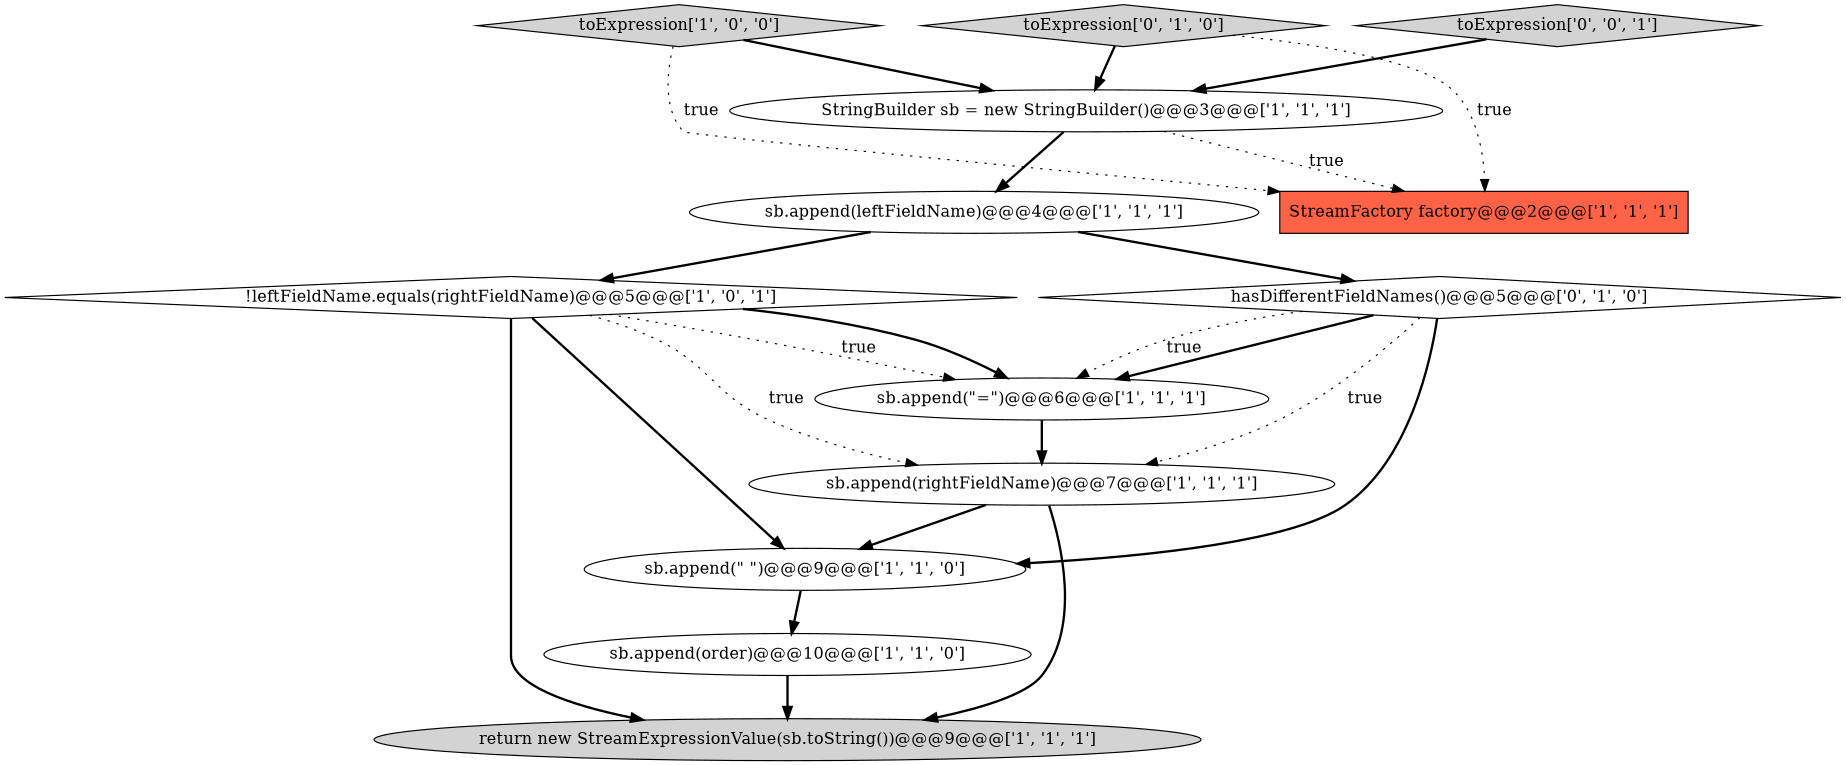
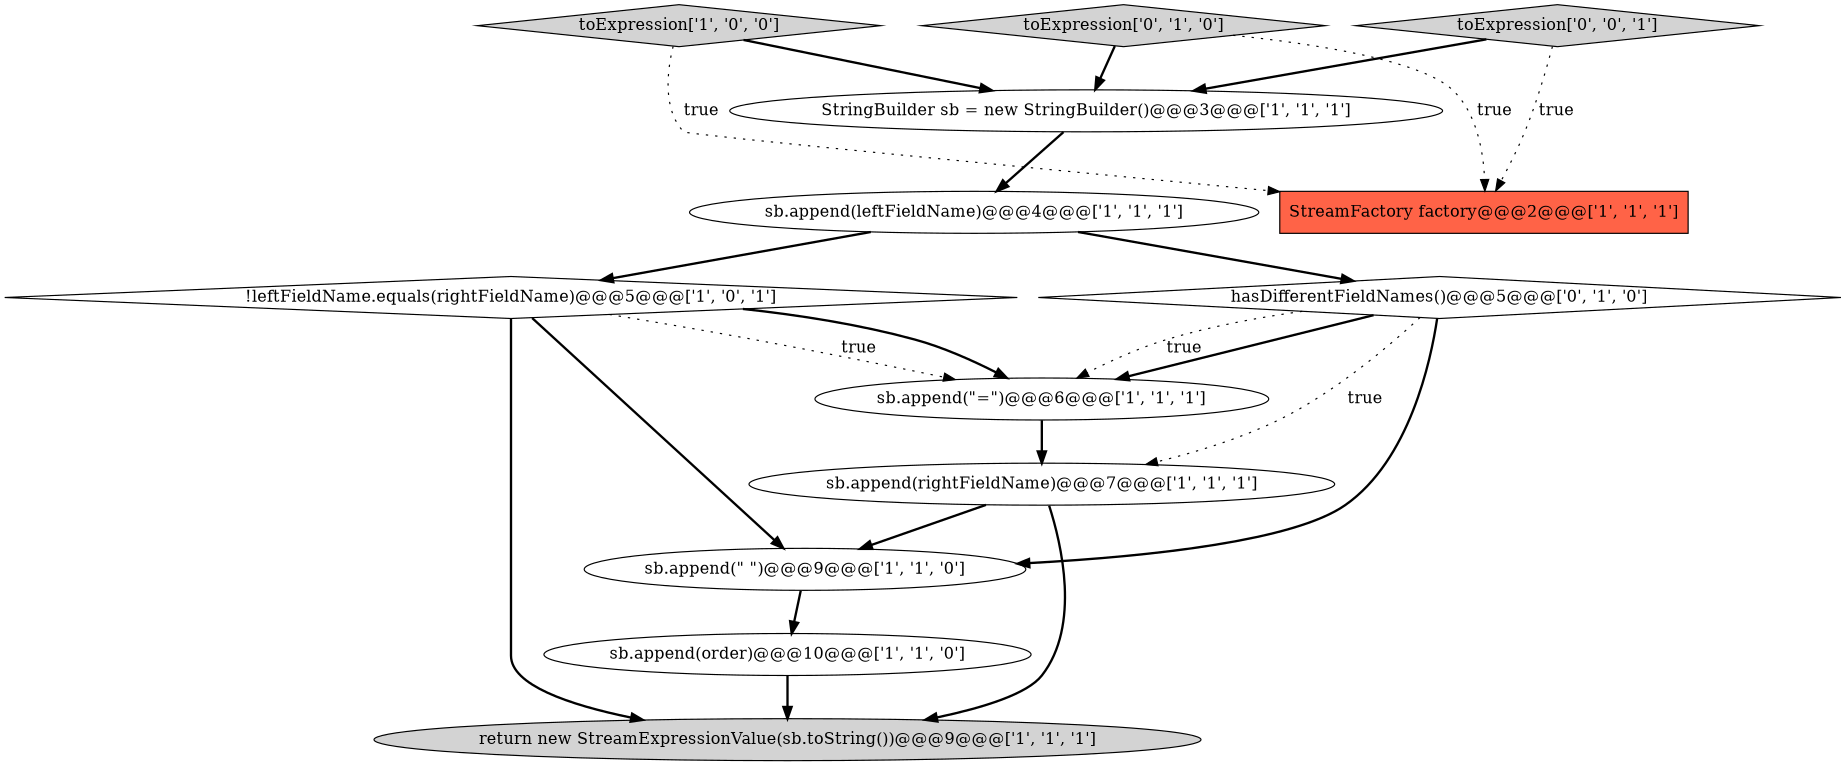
(1278, 160) -> (1531, 115)
(740, 403) -> none
